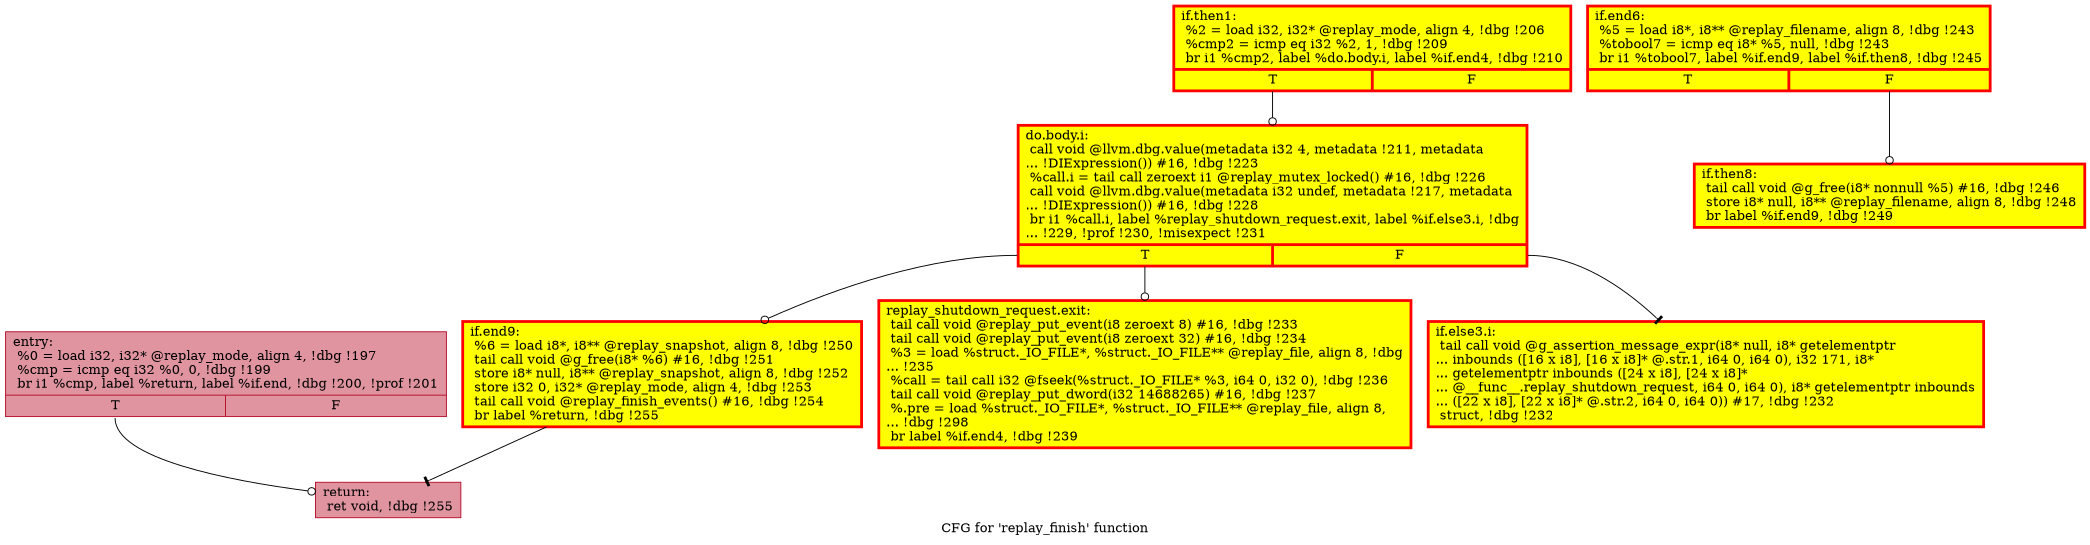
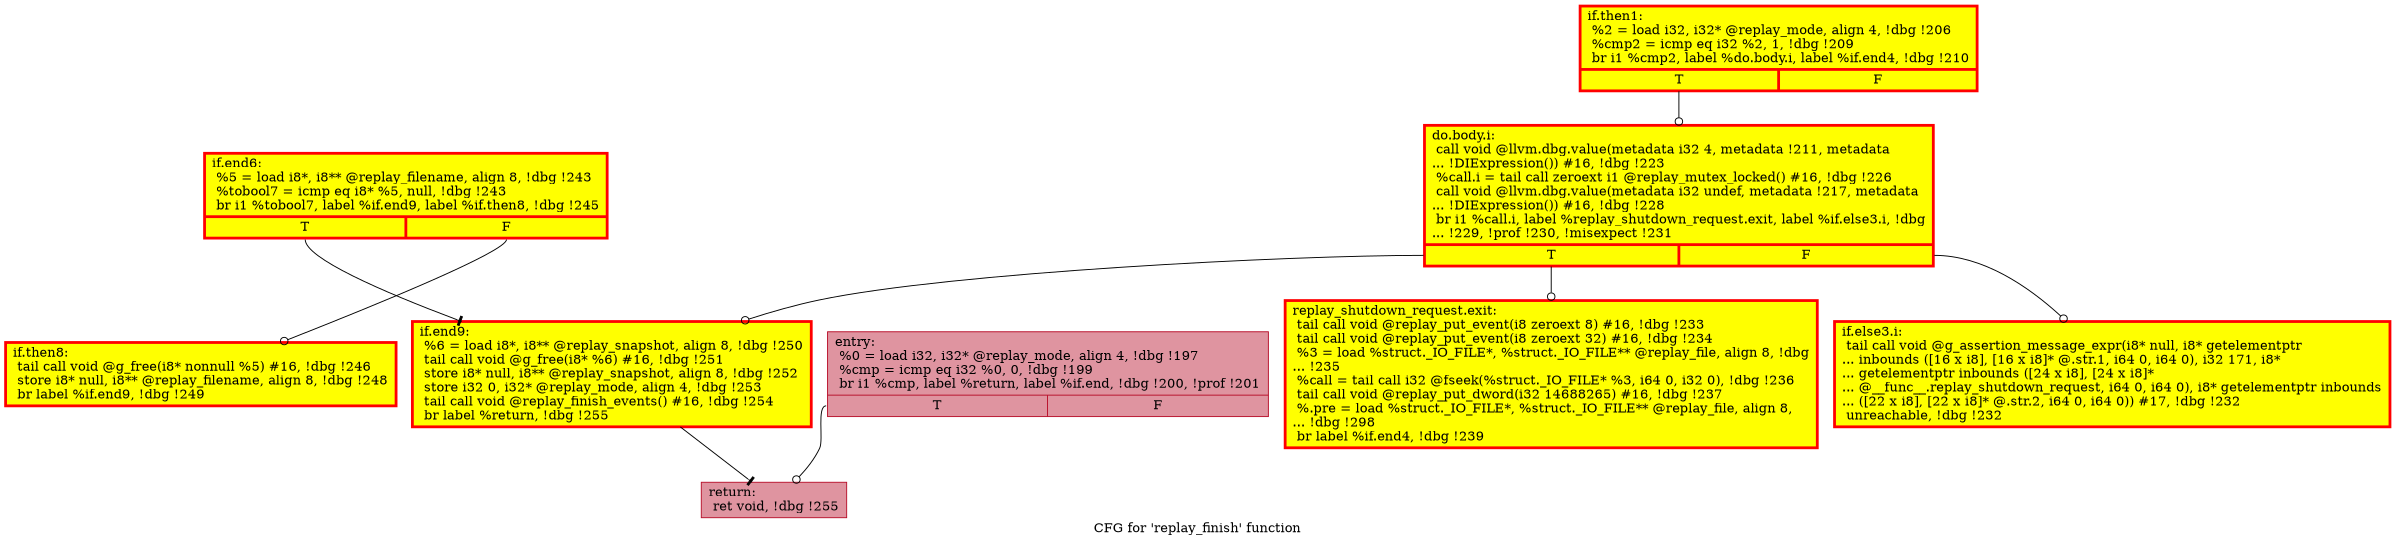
(1598, 275) -> (2003, 274)
none -> (376, 287)
(1495, 416) -> (1922, 416)
